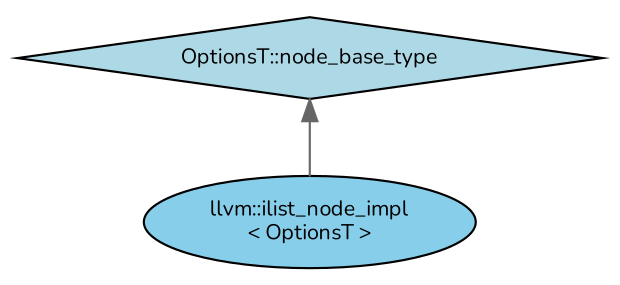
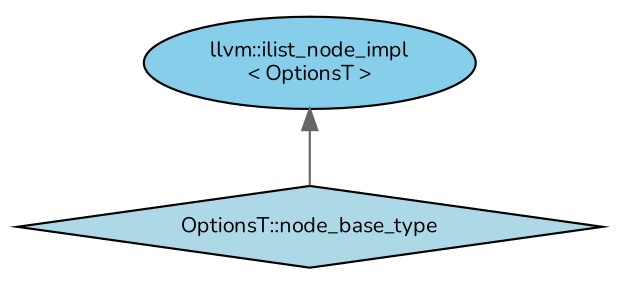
(310, 149) -> (310, 158)
